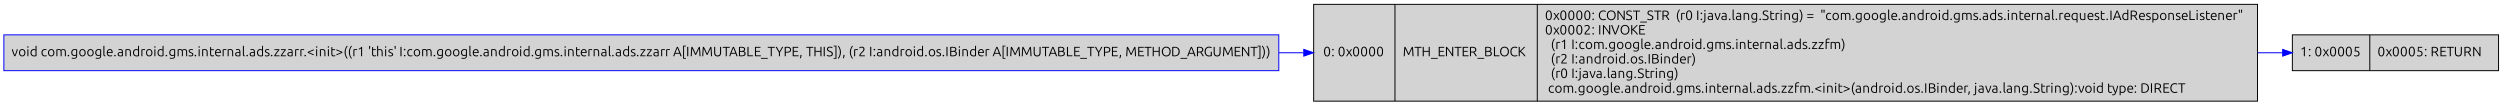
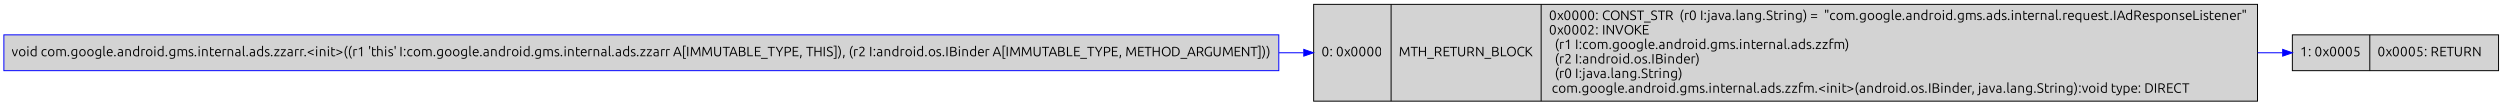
(1464, 52) -> (1466, 52)
